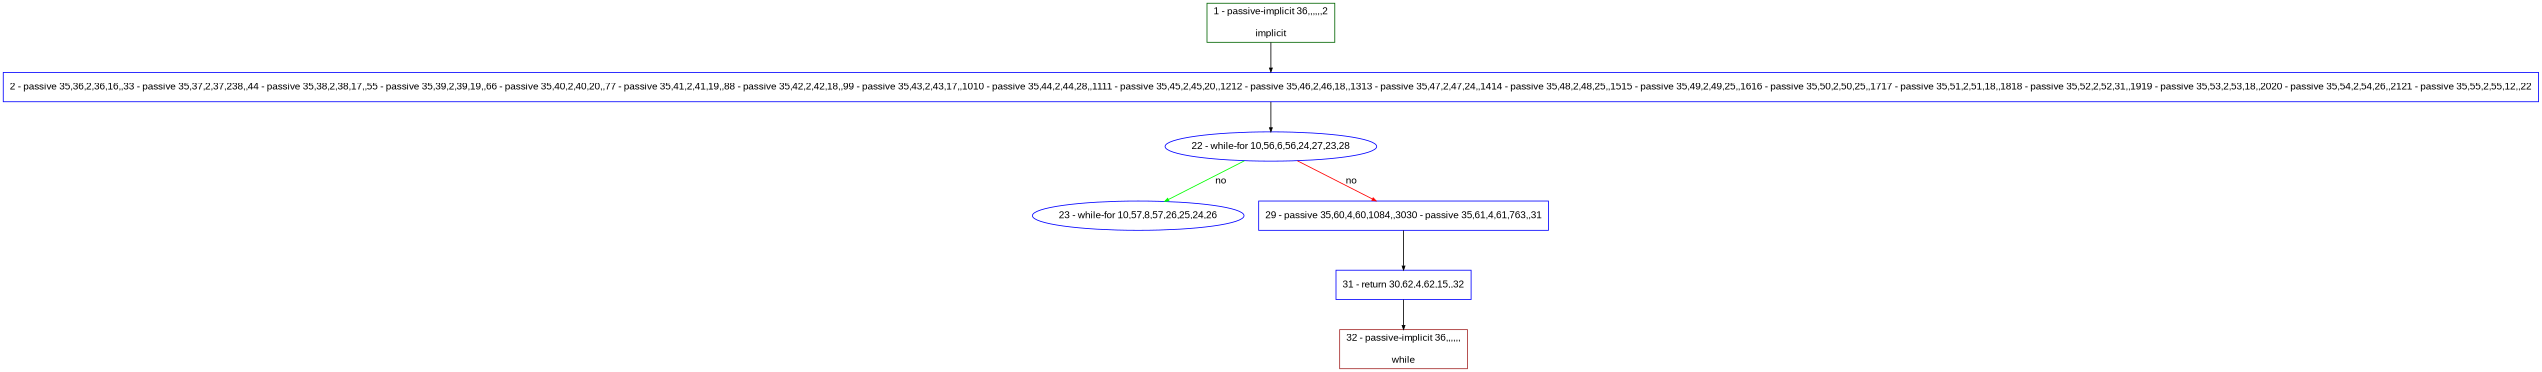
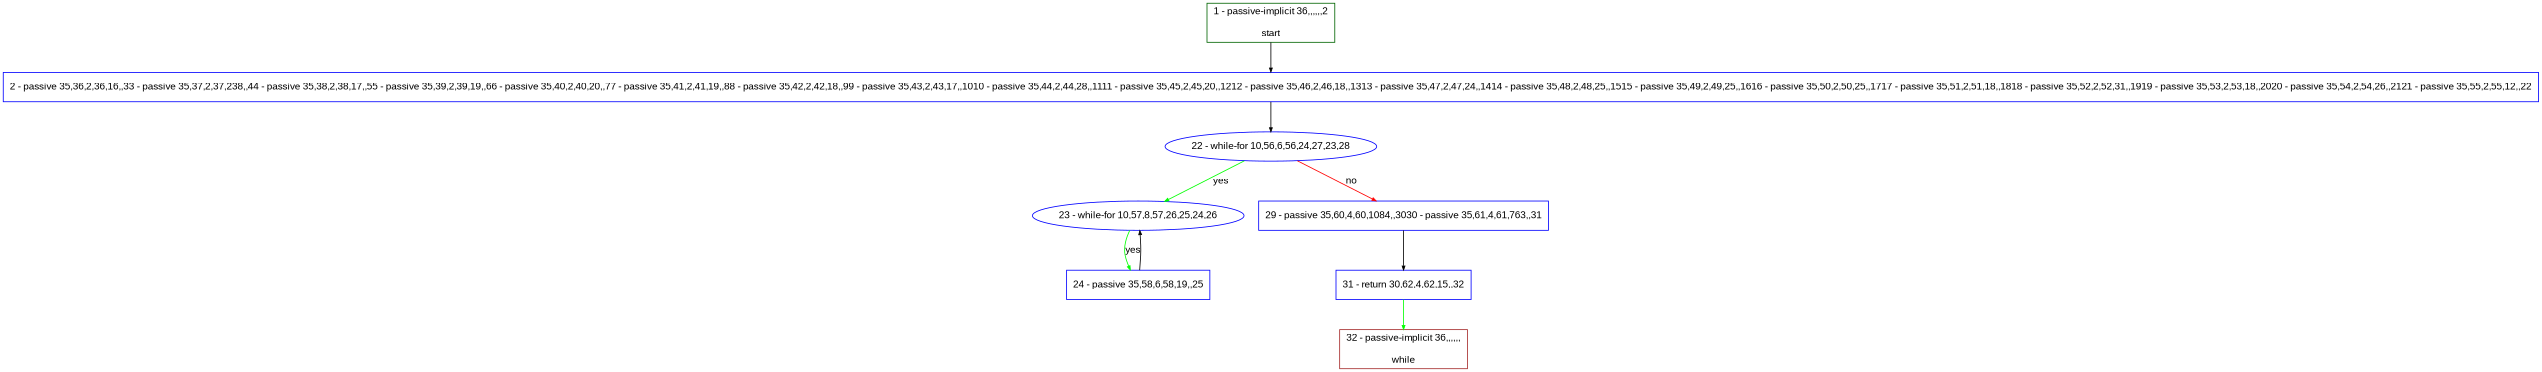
(1271, 23) -> (1271, 23)
(1221, 181) -> (1221, 181)
none -> (1138, 285)
(1404, 312) -> (1404, 312)
